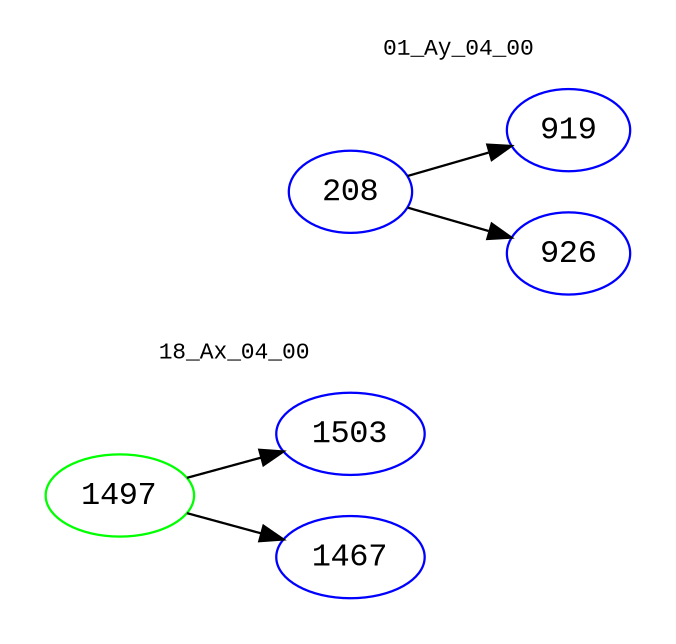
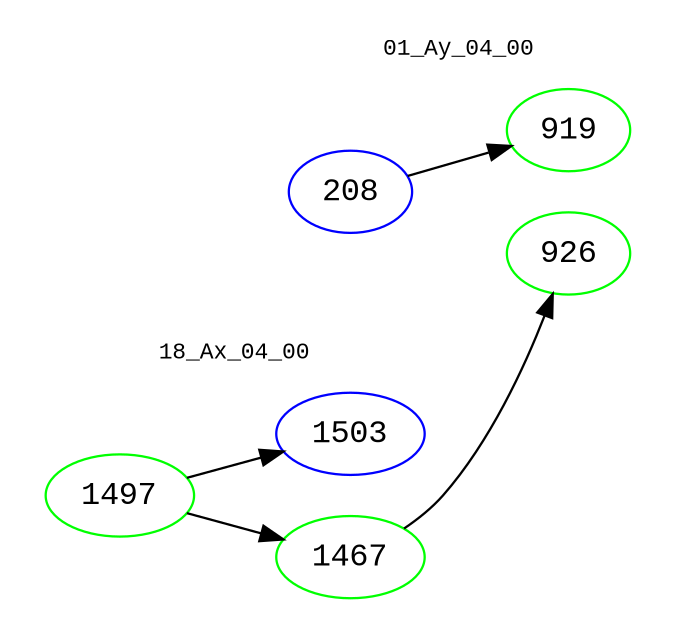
(569, 130) -> (569, 130)
(448, 219) -> (488, 432)
(569, 253) -> (569, 253)
(350, 557) -> (350, 557)
